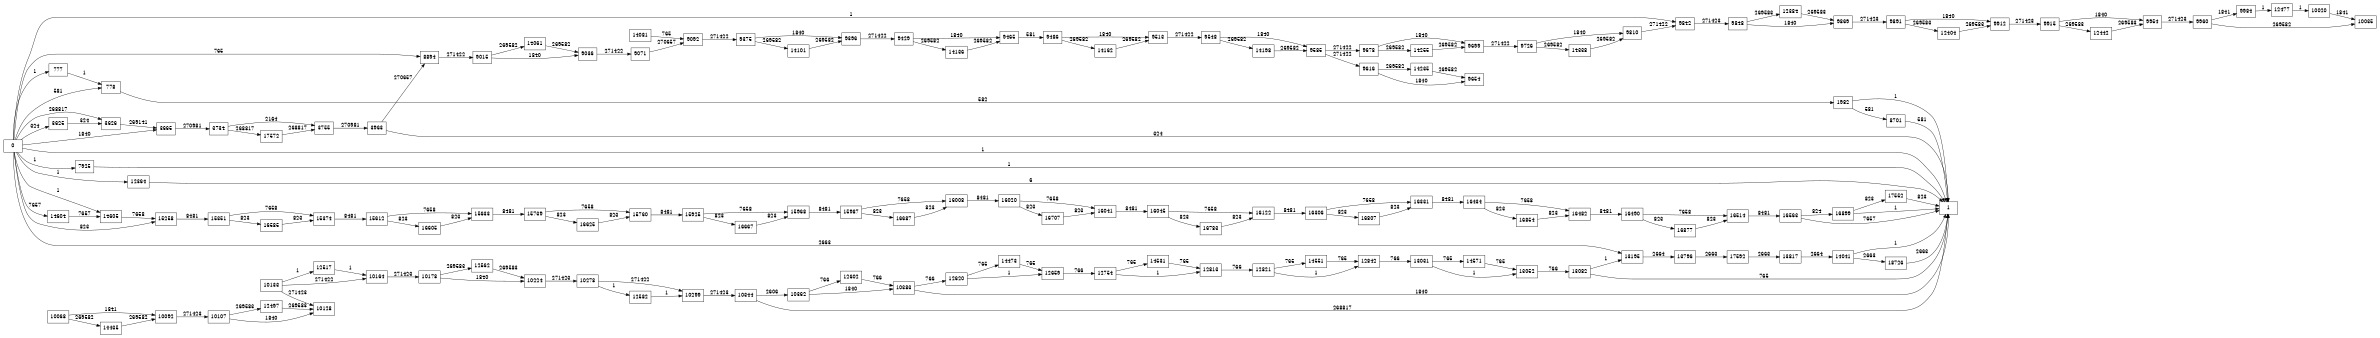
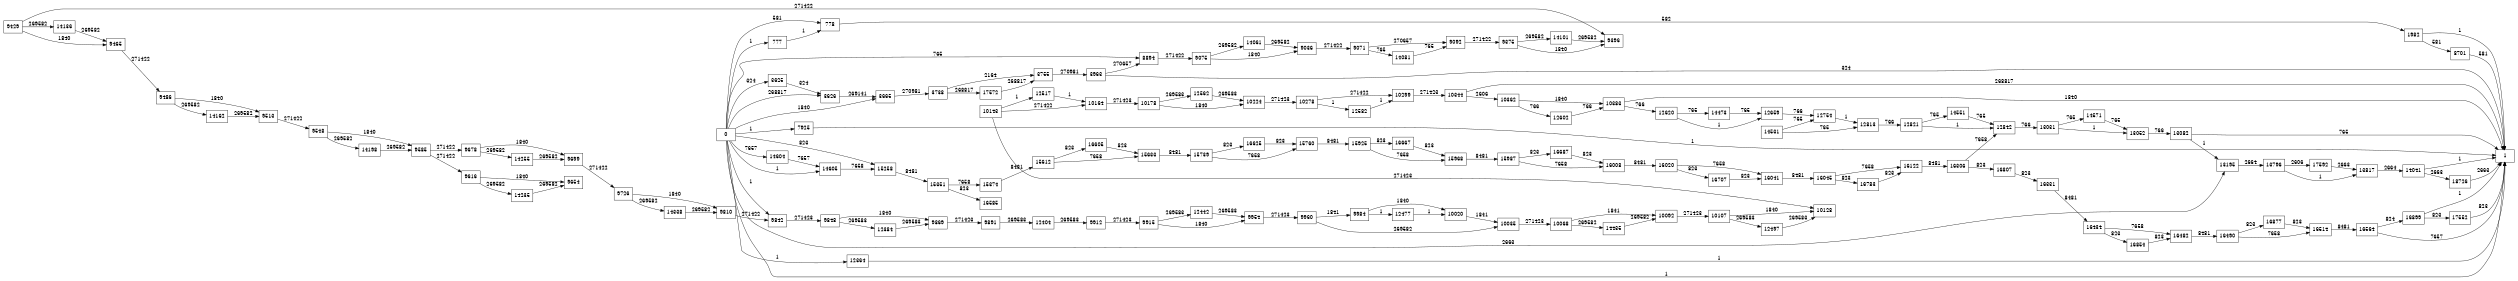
(1946, 19) -> none
(1031, 35) -> (141, 59)
(876, 39) -> (813, 9)
none -> (1379, 53)
(482, 58) -> (1201, 59)
(219, 129) -> (938, 93)
(1031, 181) -> (1719, 259)
none -> (2318, 181)
(1367, 204) -> (1981, 147)
none -> (1405, 204)
(1790, 216) -> (2367, 230)
(296, 223) -> none
none -> (1533, 224)
(1711, 254) -> (2297, 163)
(1130, 268) -> (1797, 125)
(271, 286) -> (991, 112)
